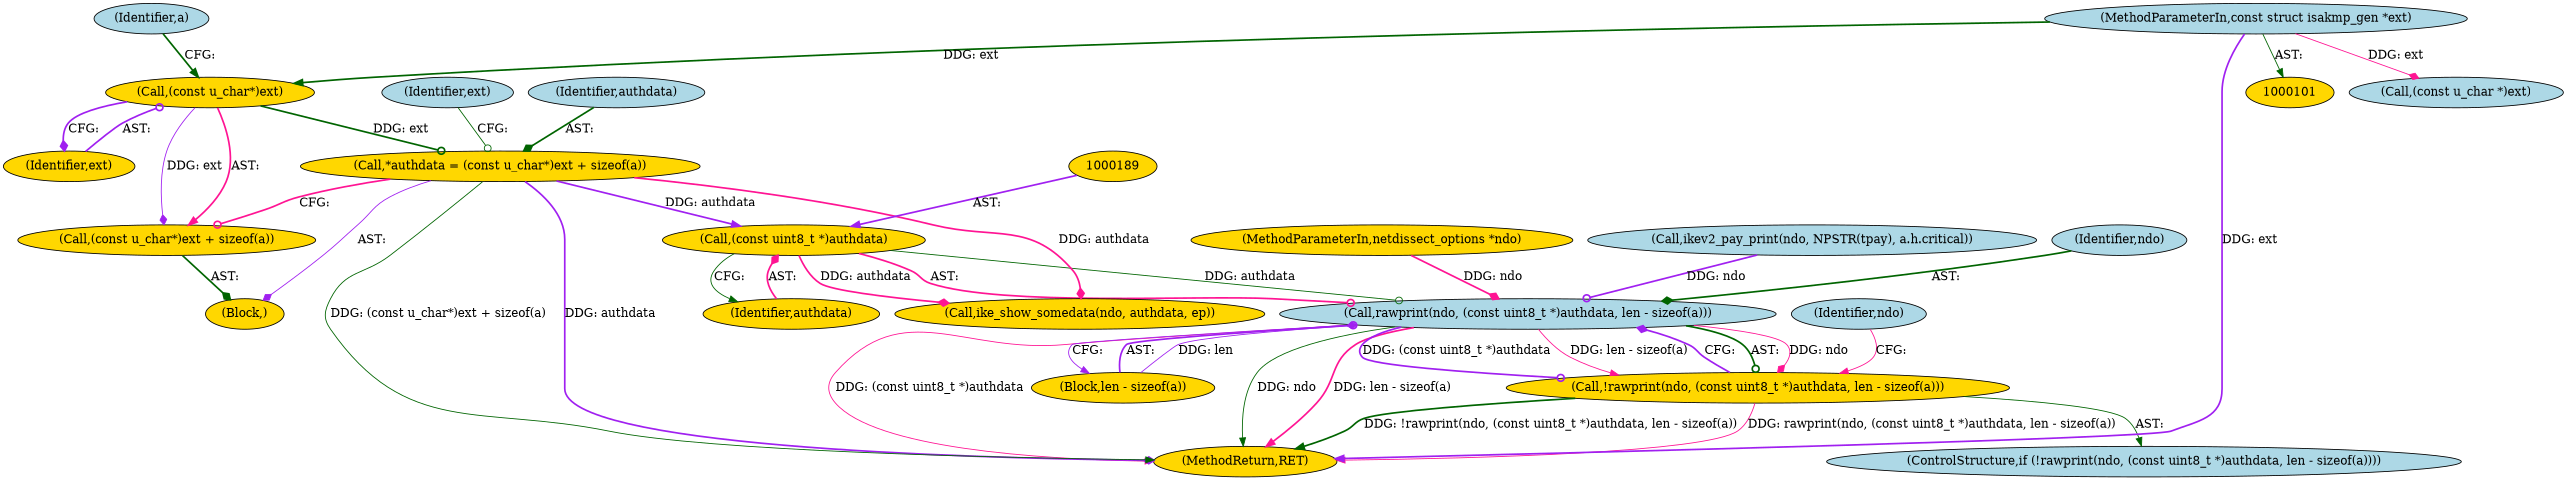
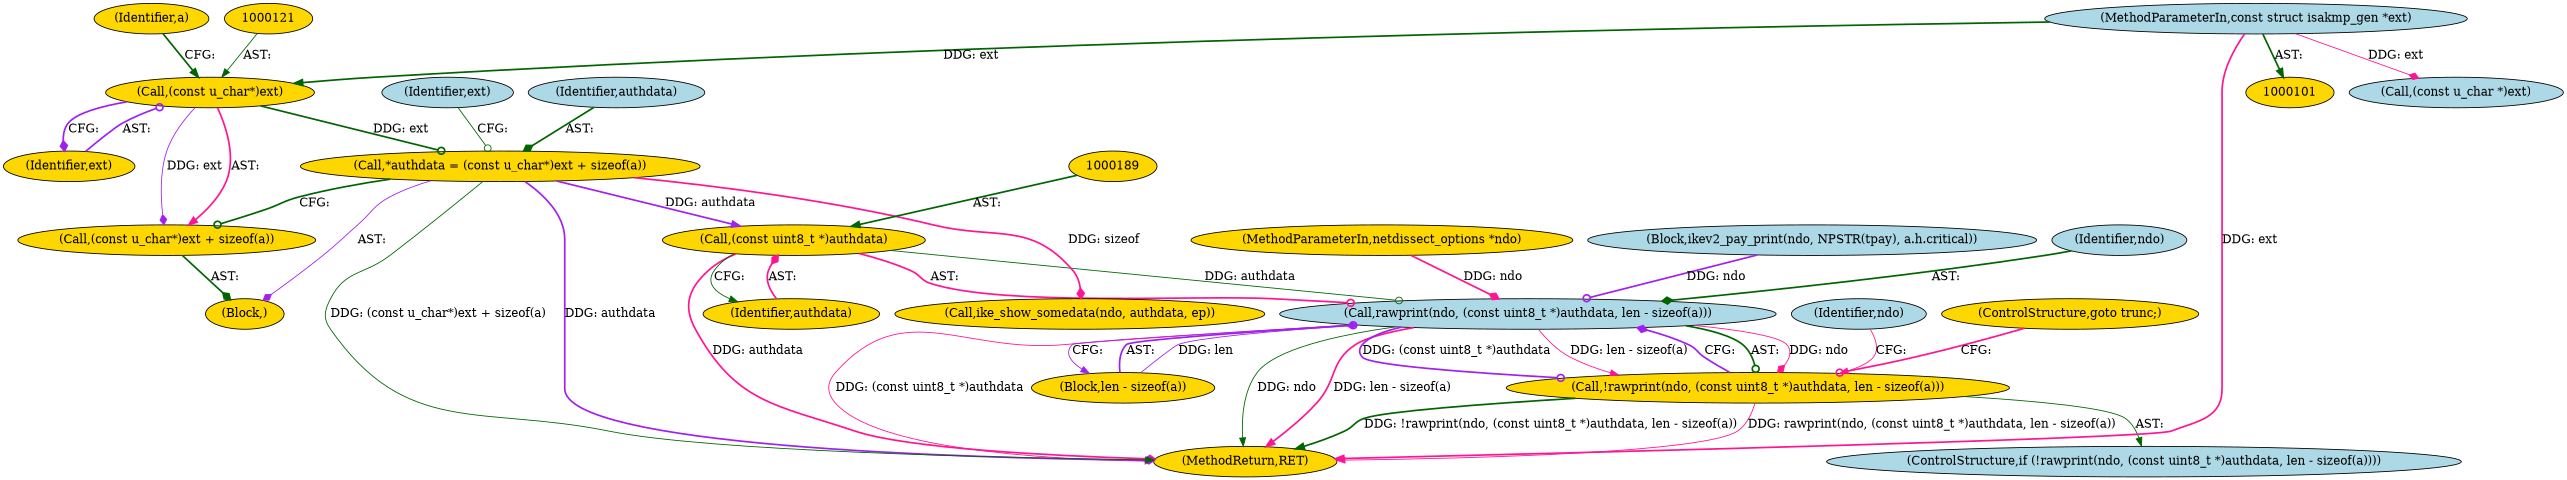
(151, 19) -> (151, 19)
none -> (269, 19)
(2271, 52) -> (2271, 52)
(304, 196) -> (304, 196)
(968, 200) -> (968, 200)
(1104, 240) -> (1104, 240)
(1812, 240) -> (1812, 240)
(861, 293) -> (853, 431)
none -> (2070, 314)
(1974, 441) -> (1974, 441)
